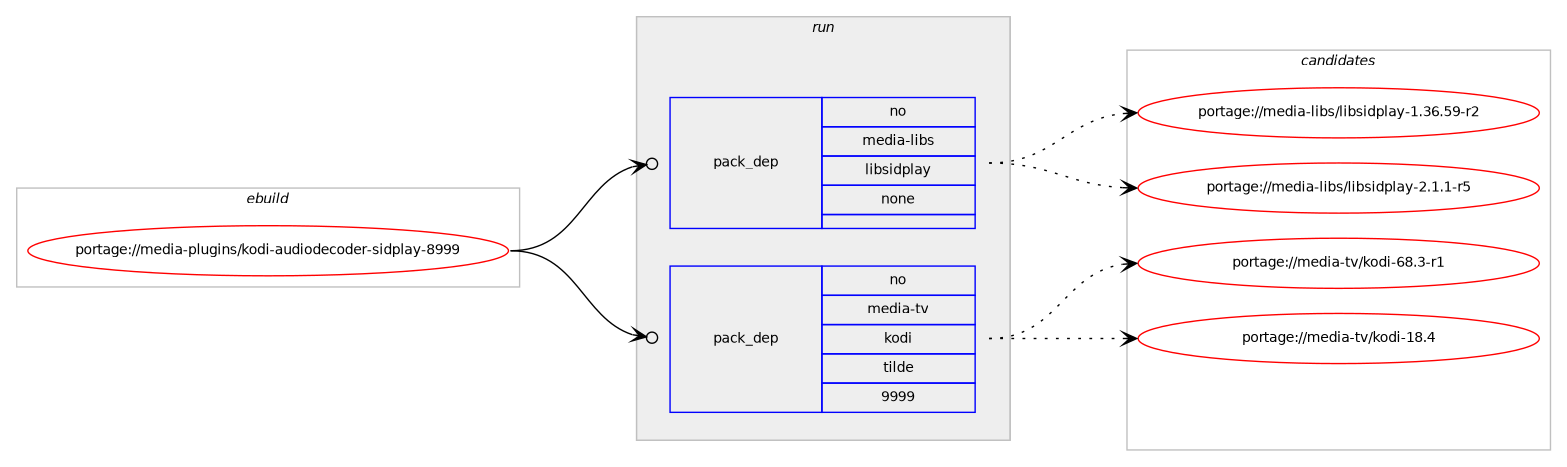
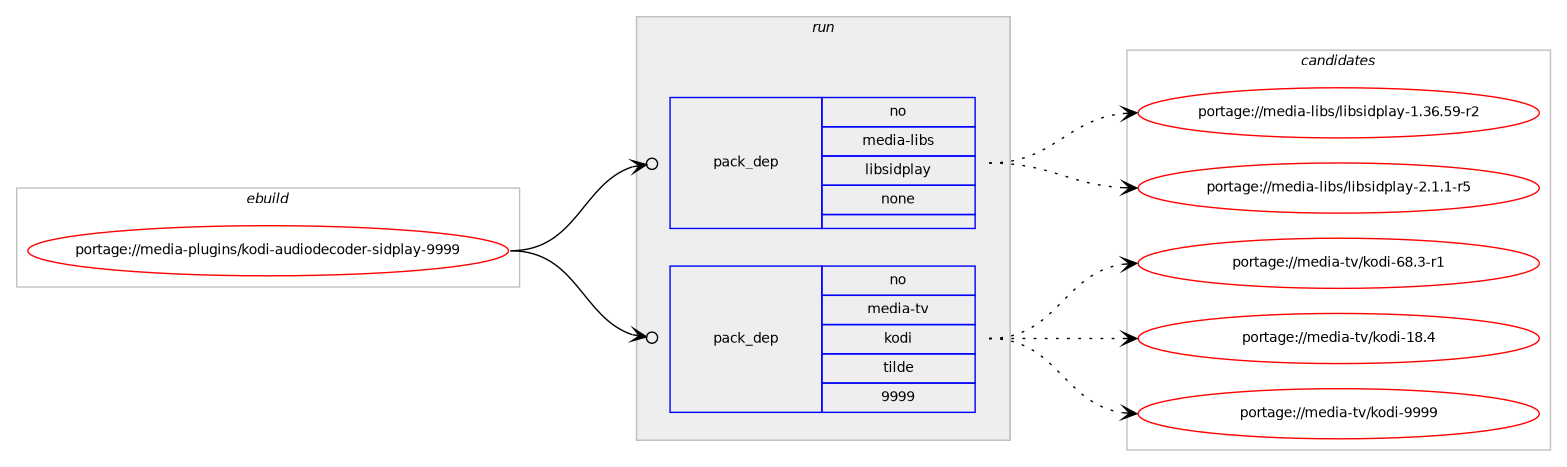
(268, 251) -> (268, 251)
none -> (1339, 414)
